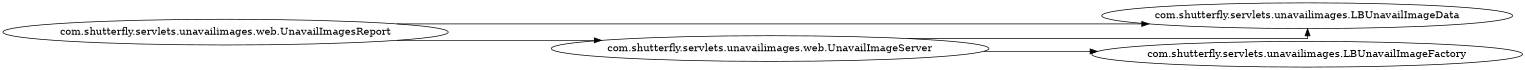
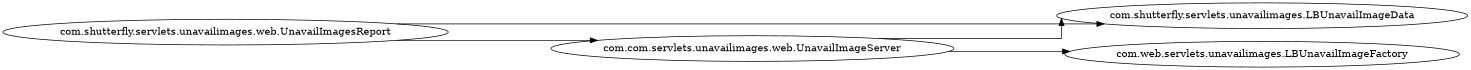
(770, 49) -> (752, 49)
(1307, 54) -> (1262, 54)
